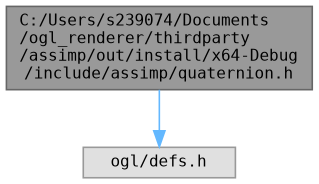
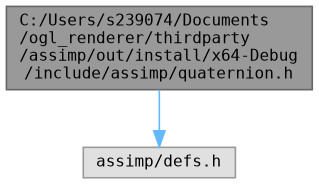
(159, 163) -> (159, 163)
